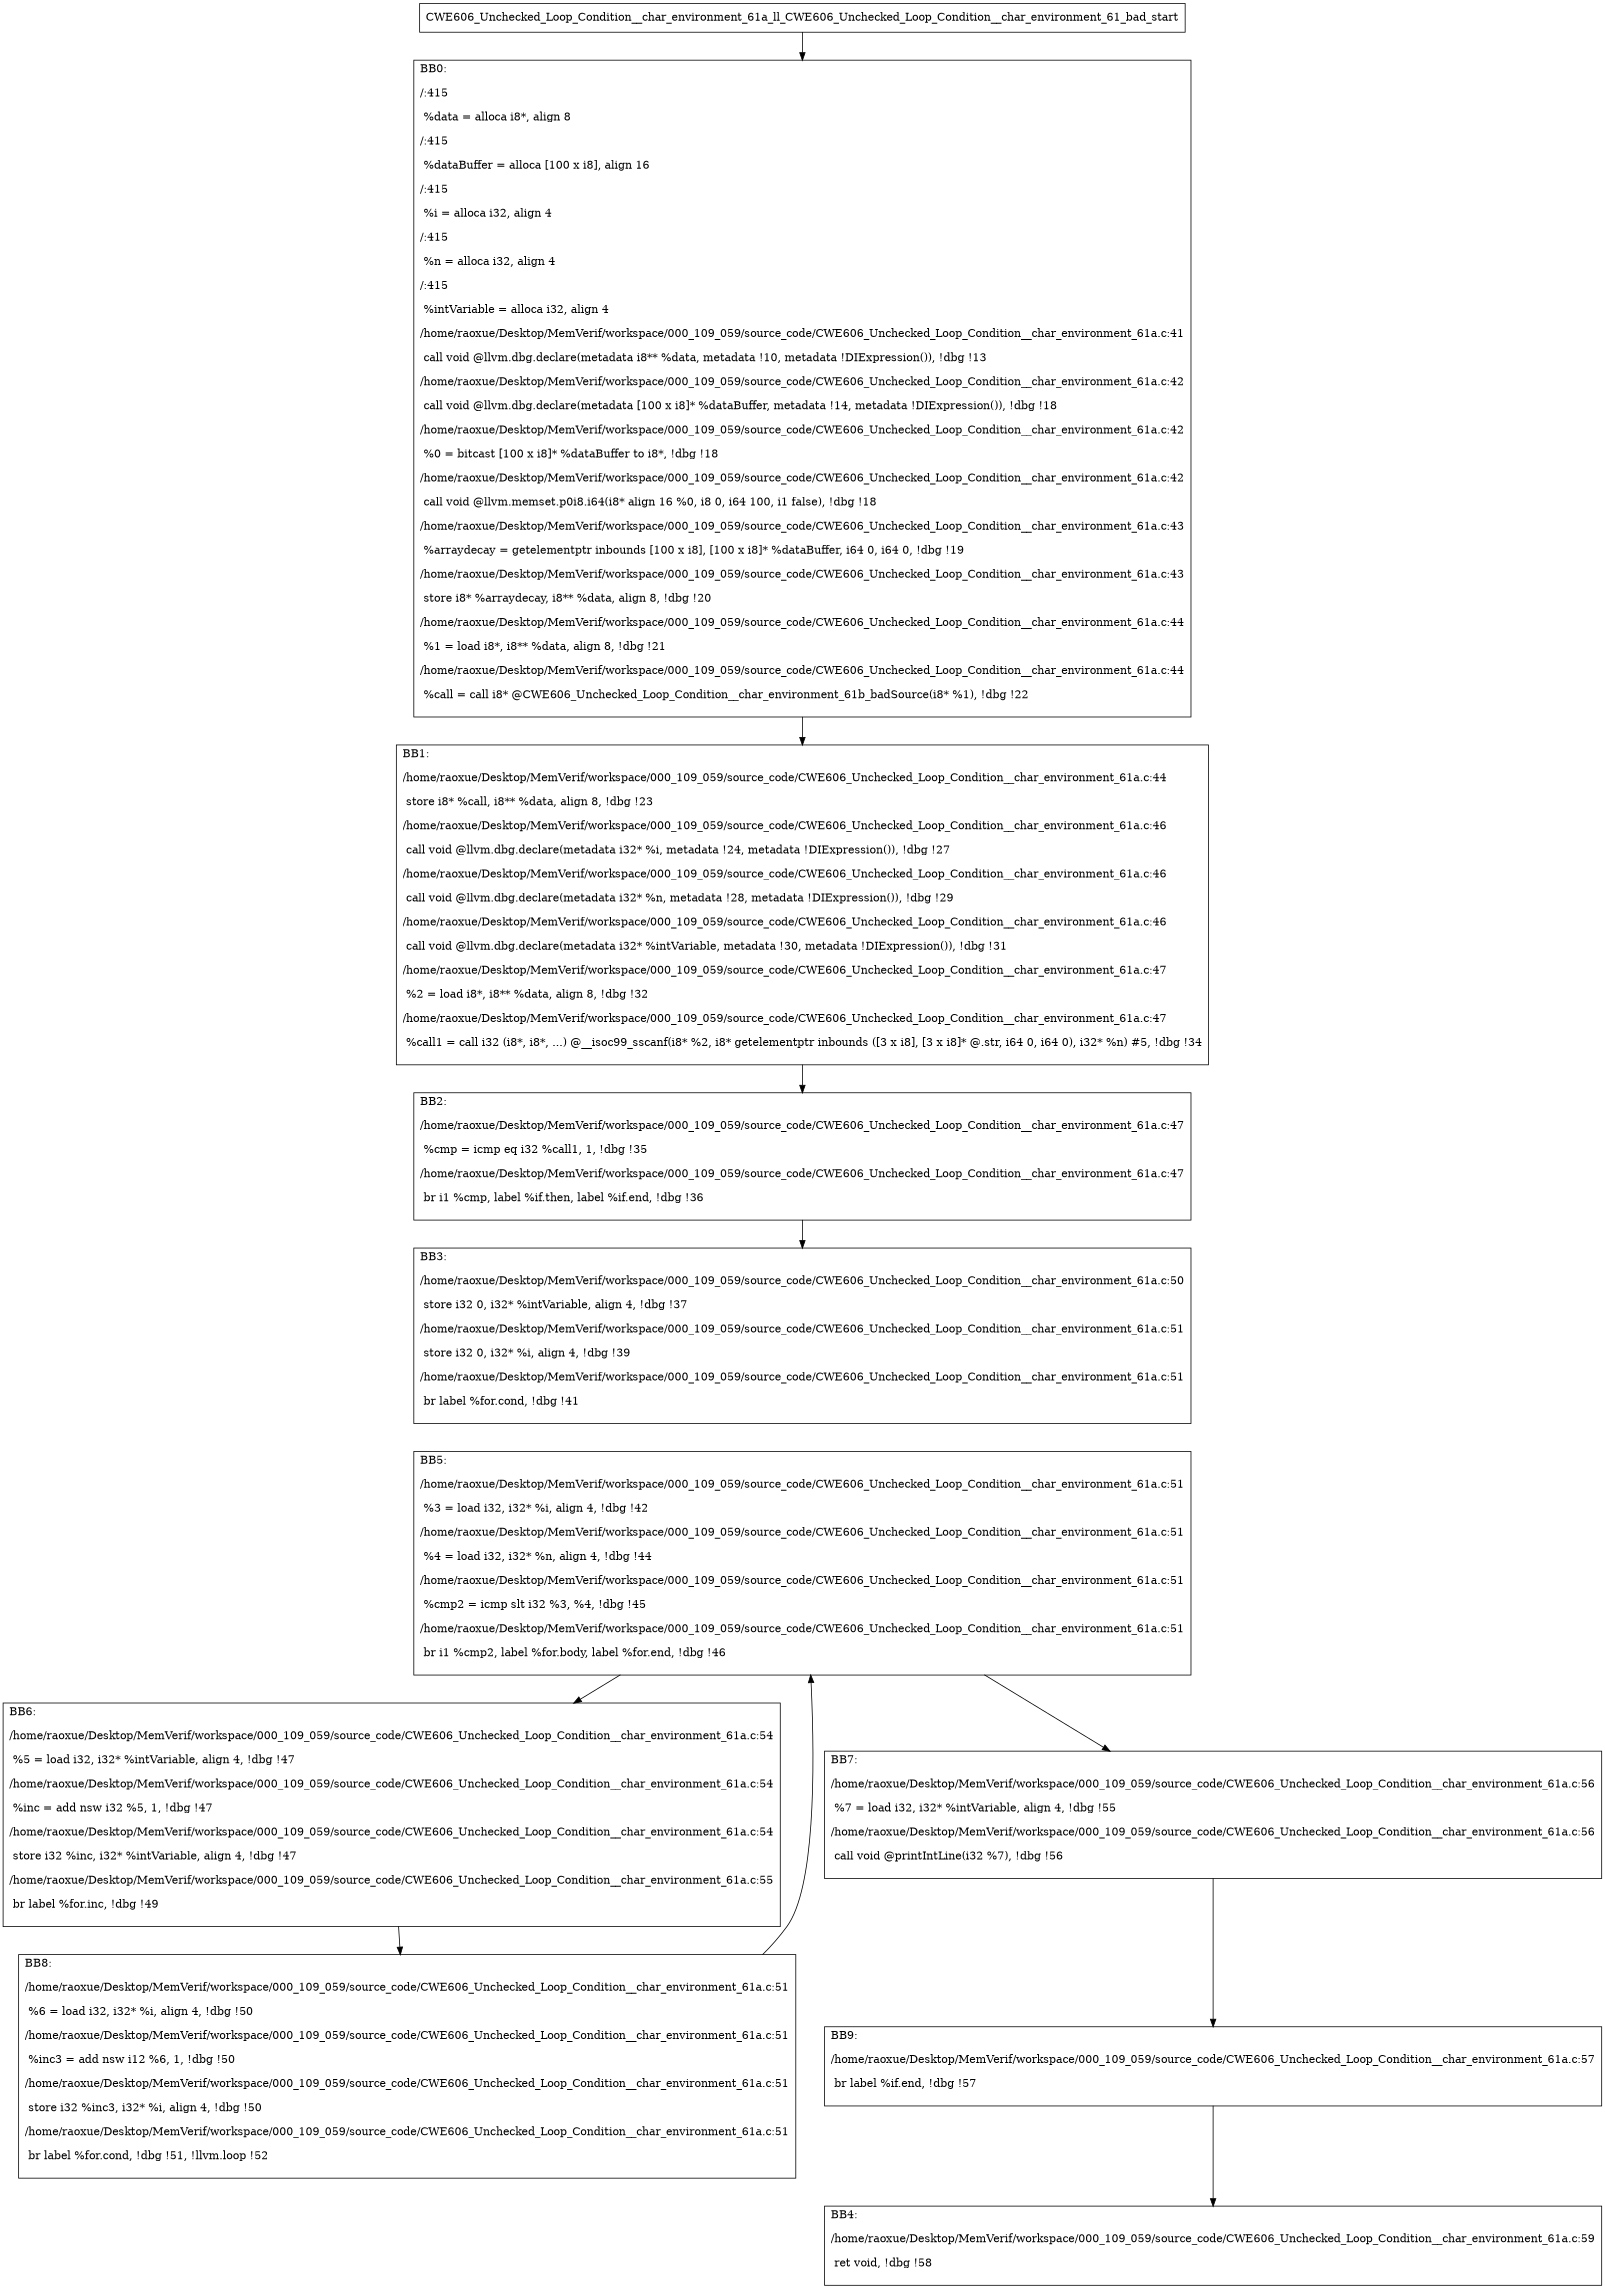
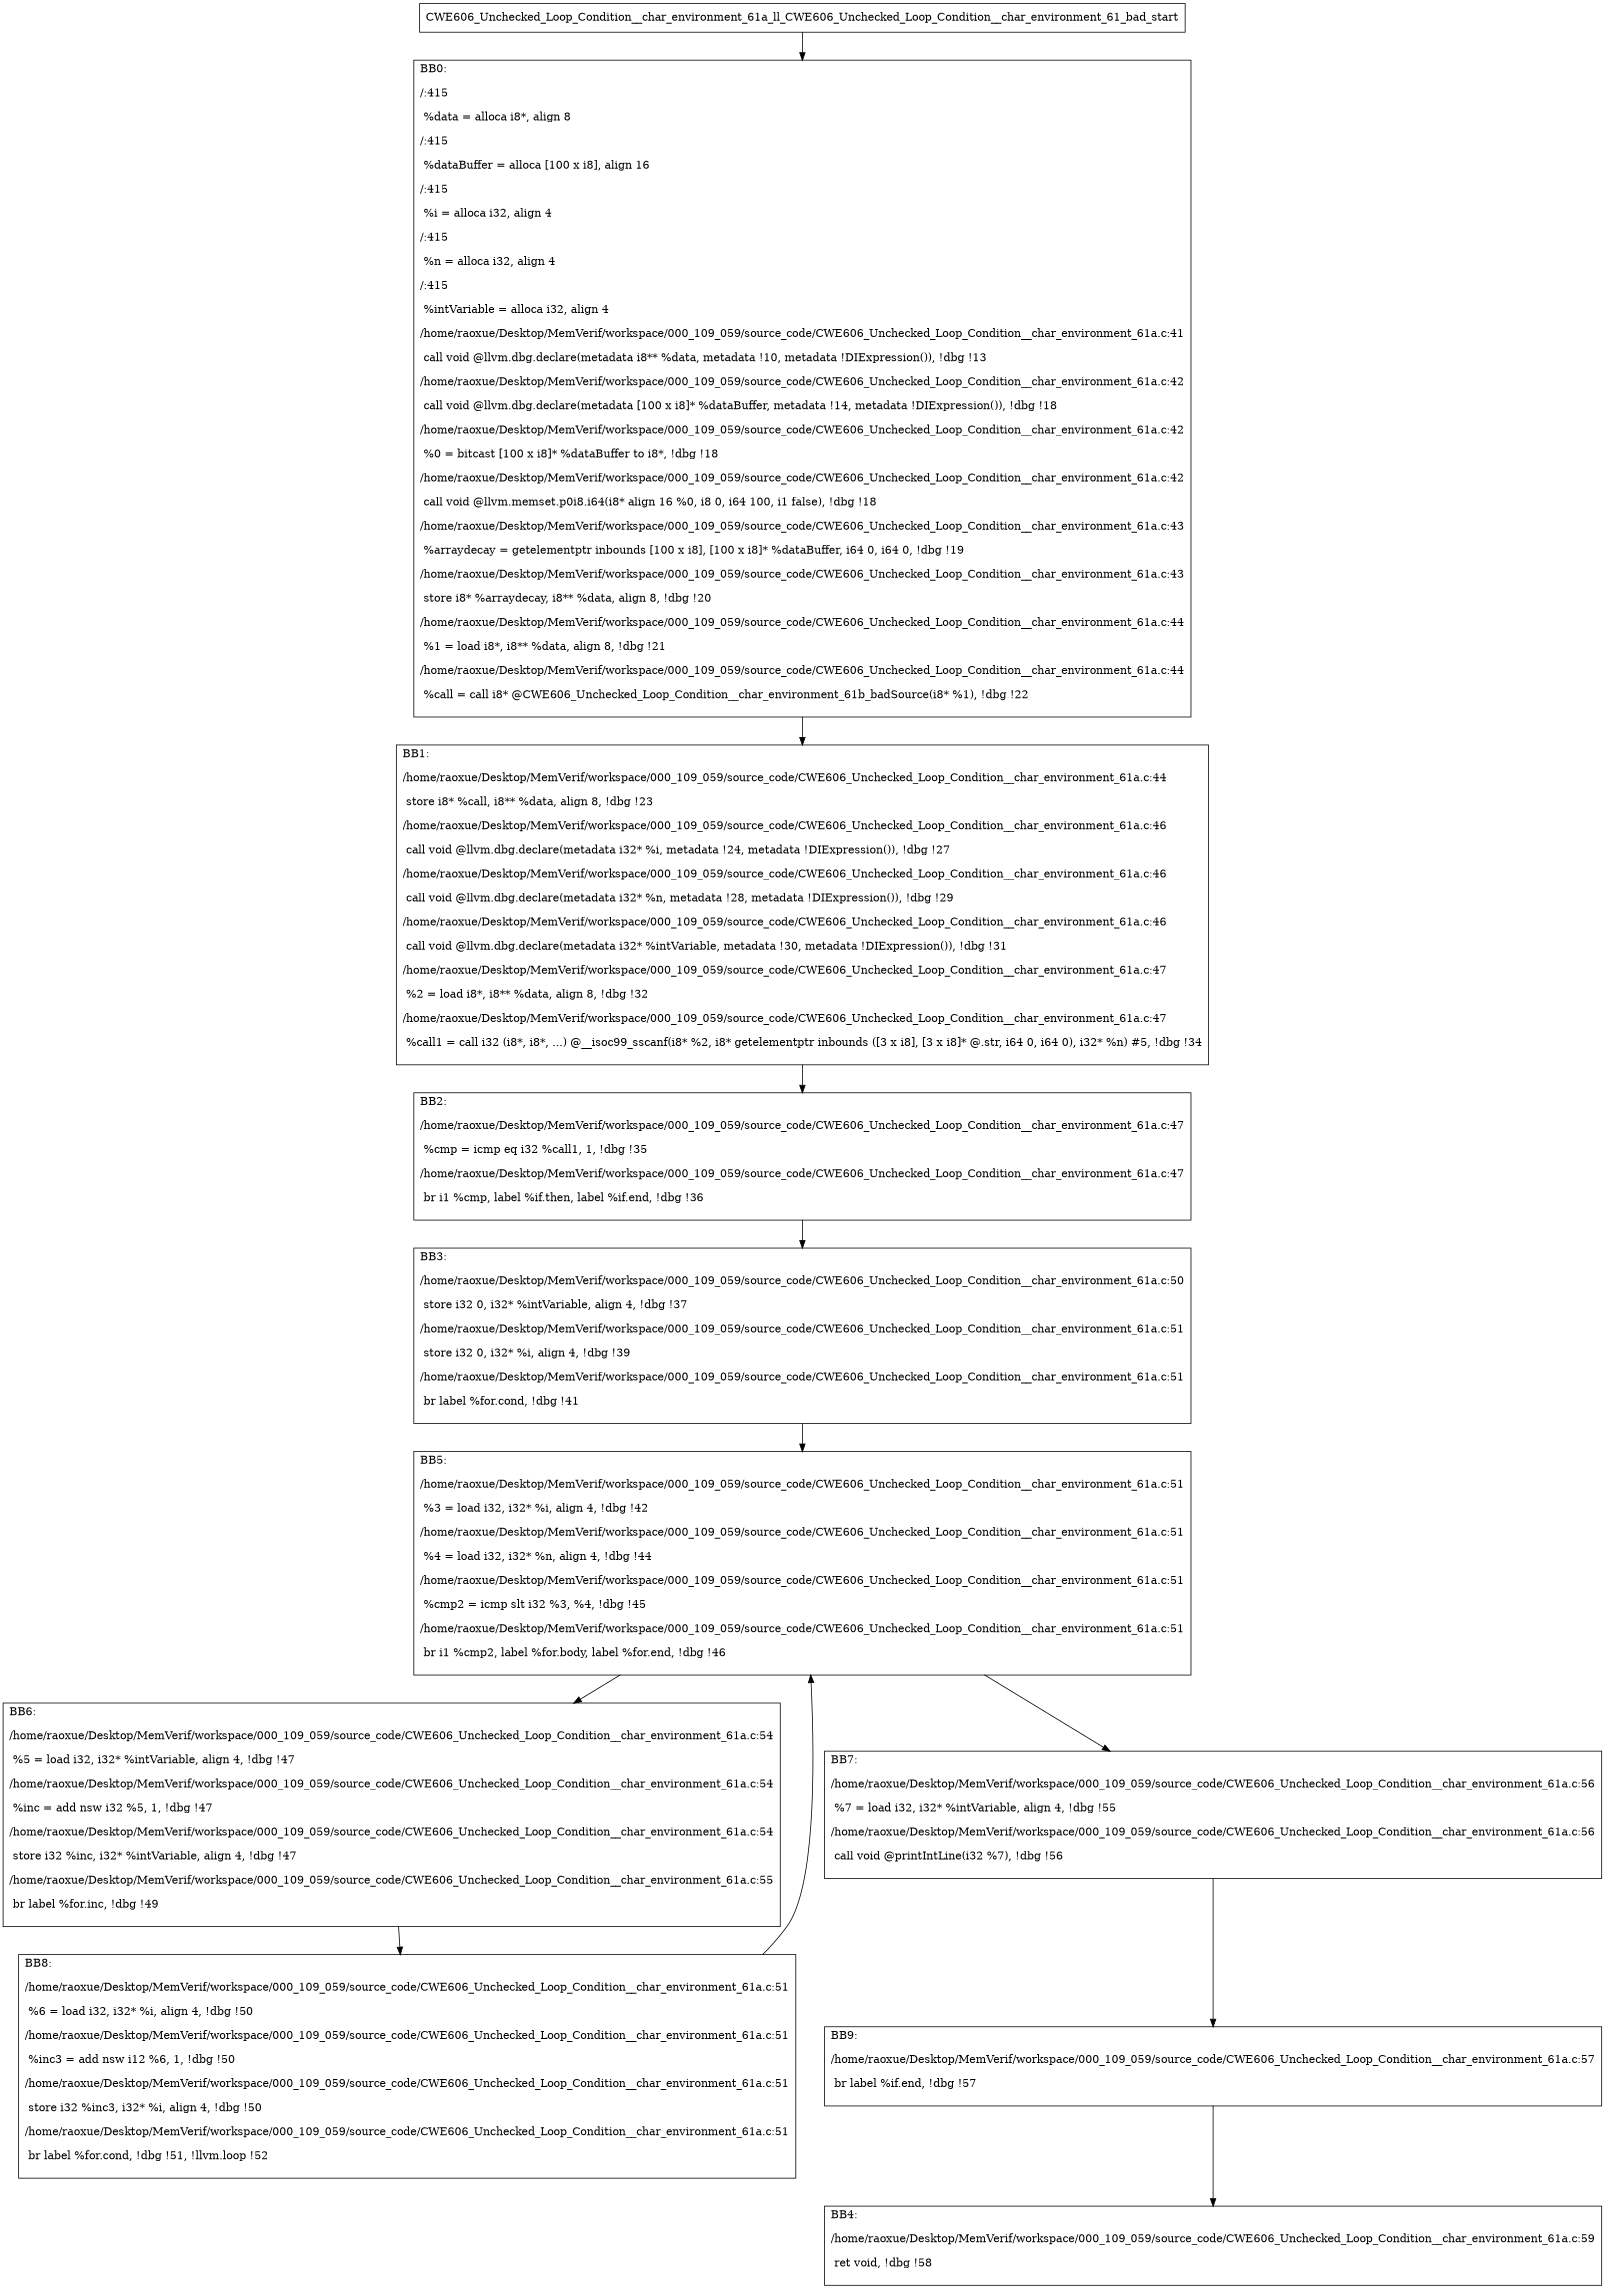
none -> (802, 1434)
